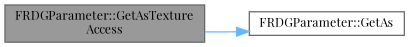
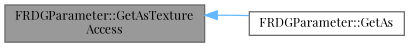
(221, 32) -> (233, 15)
